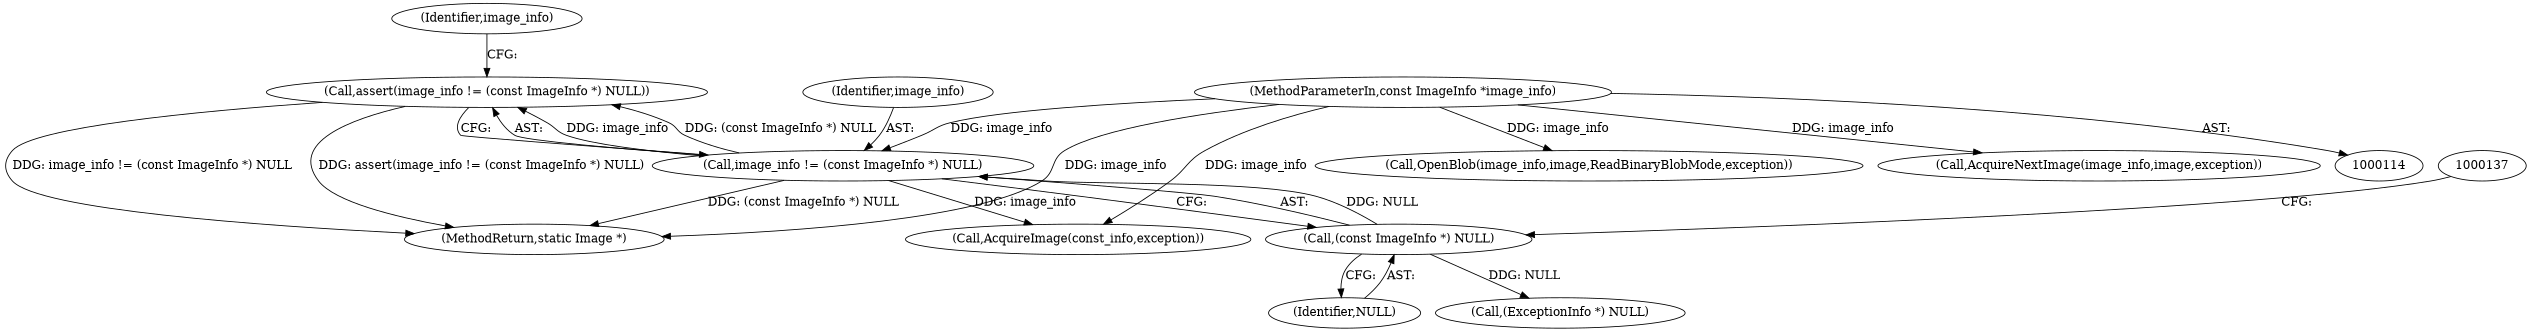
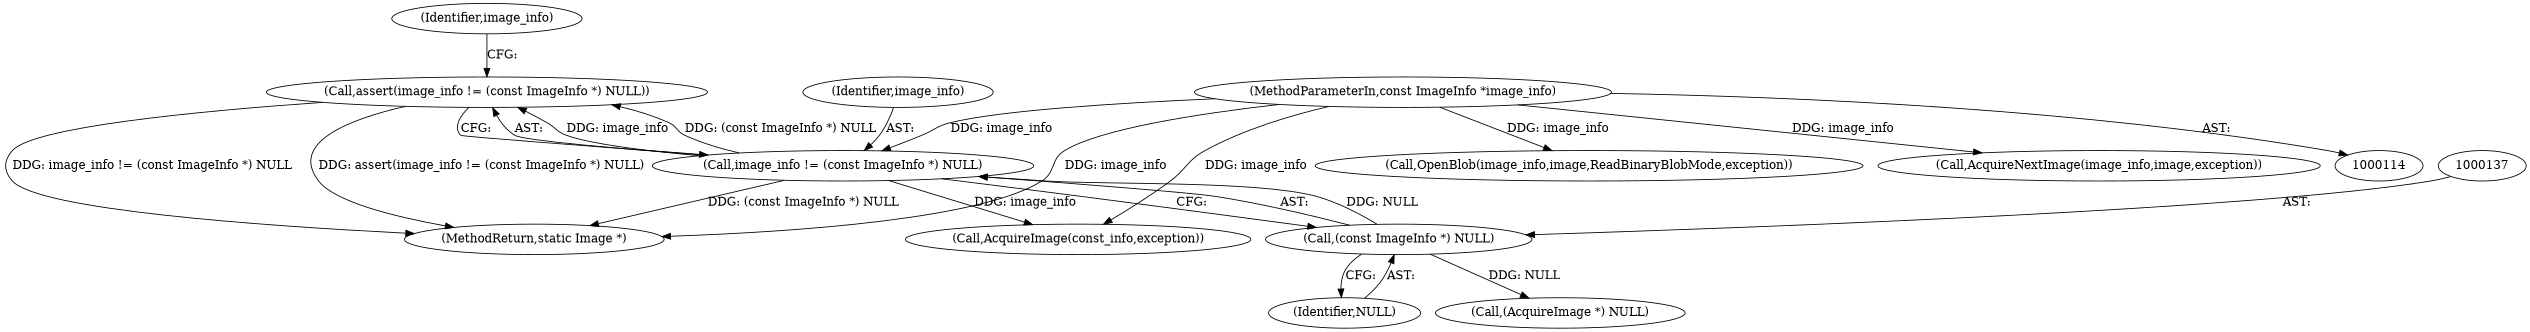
(2299, 203) -> (2299, 203)
(1560, 313) -> (1560, 313)
